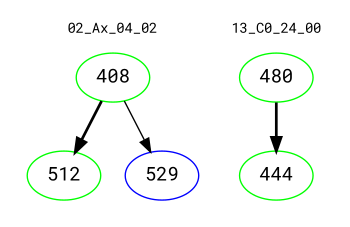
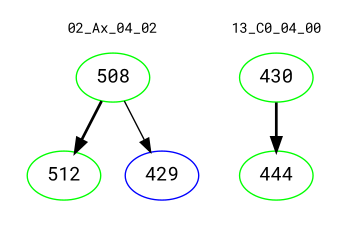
(277, 29) -> (277, 29)
(113, 78) -> (113, 78)
(276, 78) -> (276, 78)
(162, 176) -> (162, 176)
